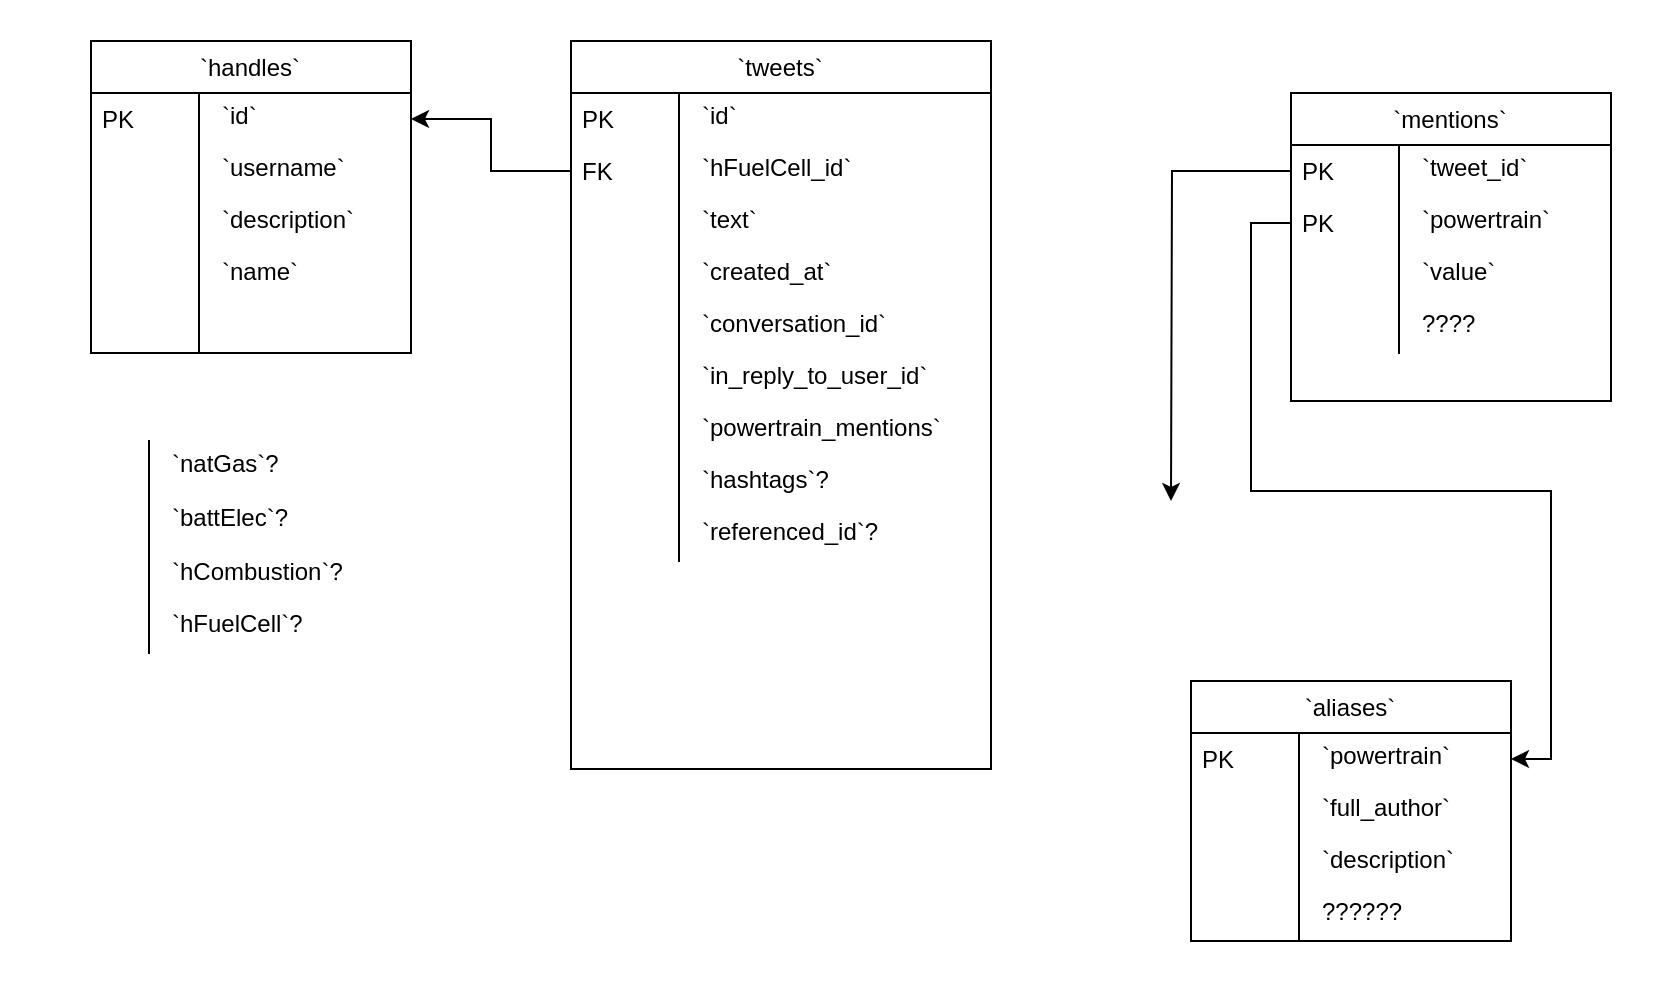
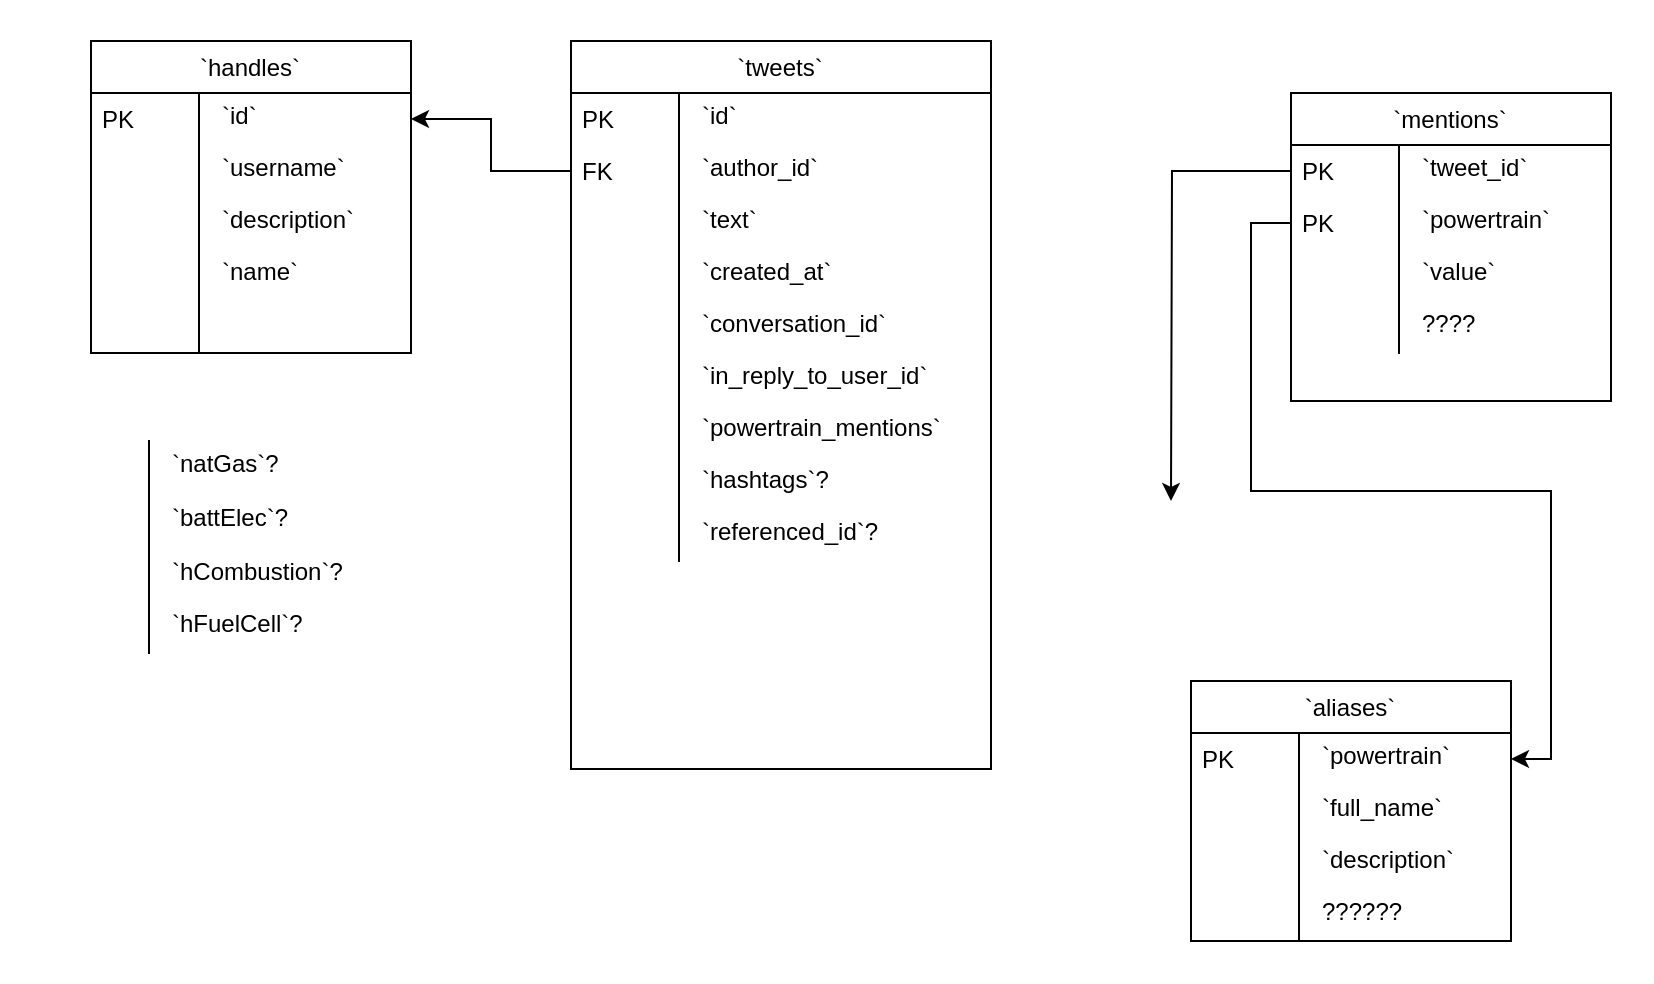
(784, 168) -> (773, 168)
(1403, 808) -> (1390, 808)
